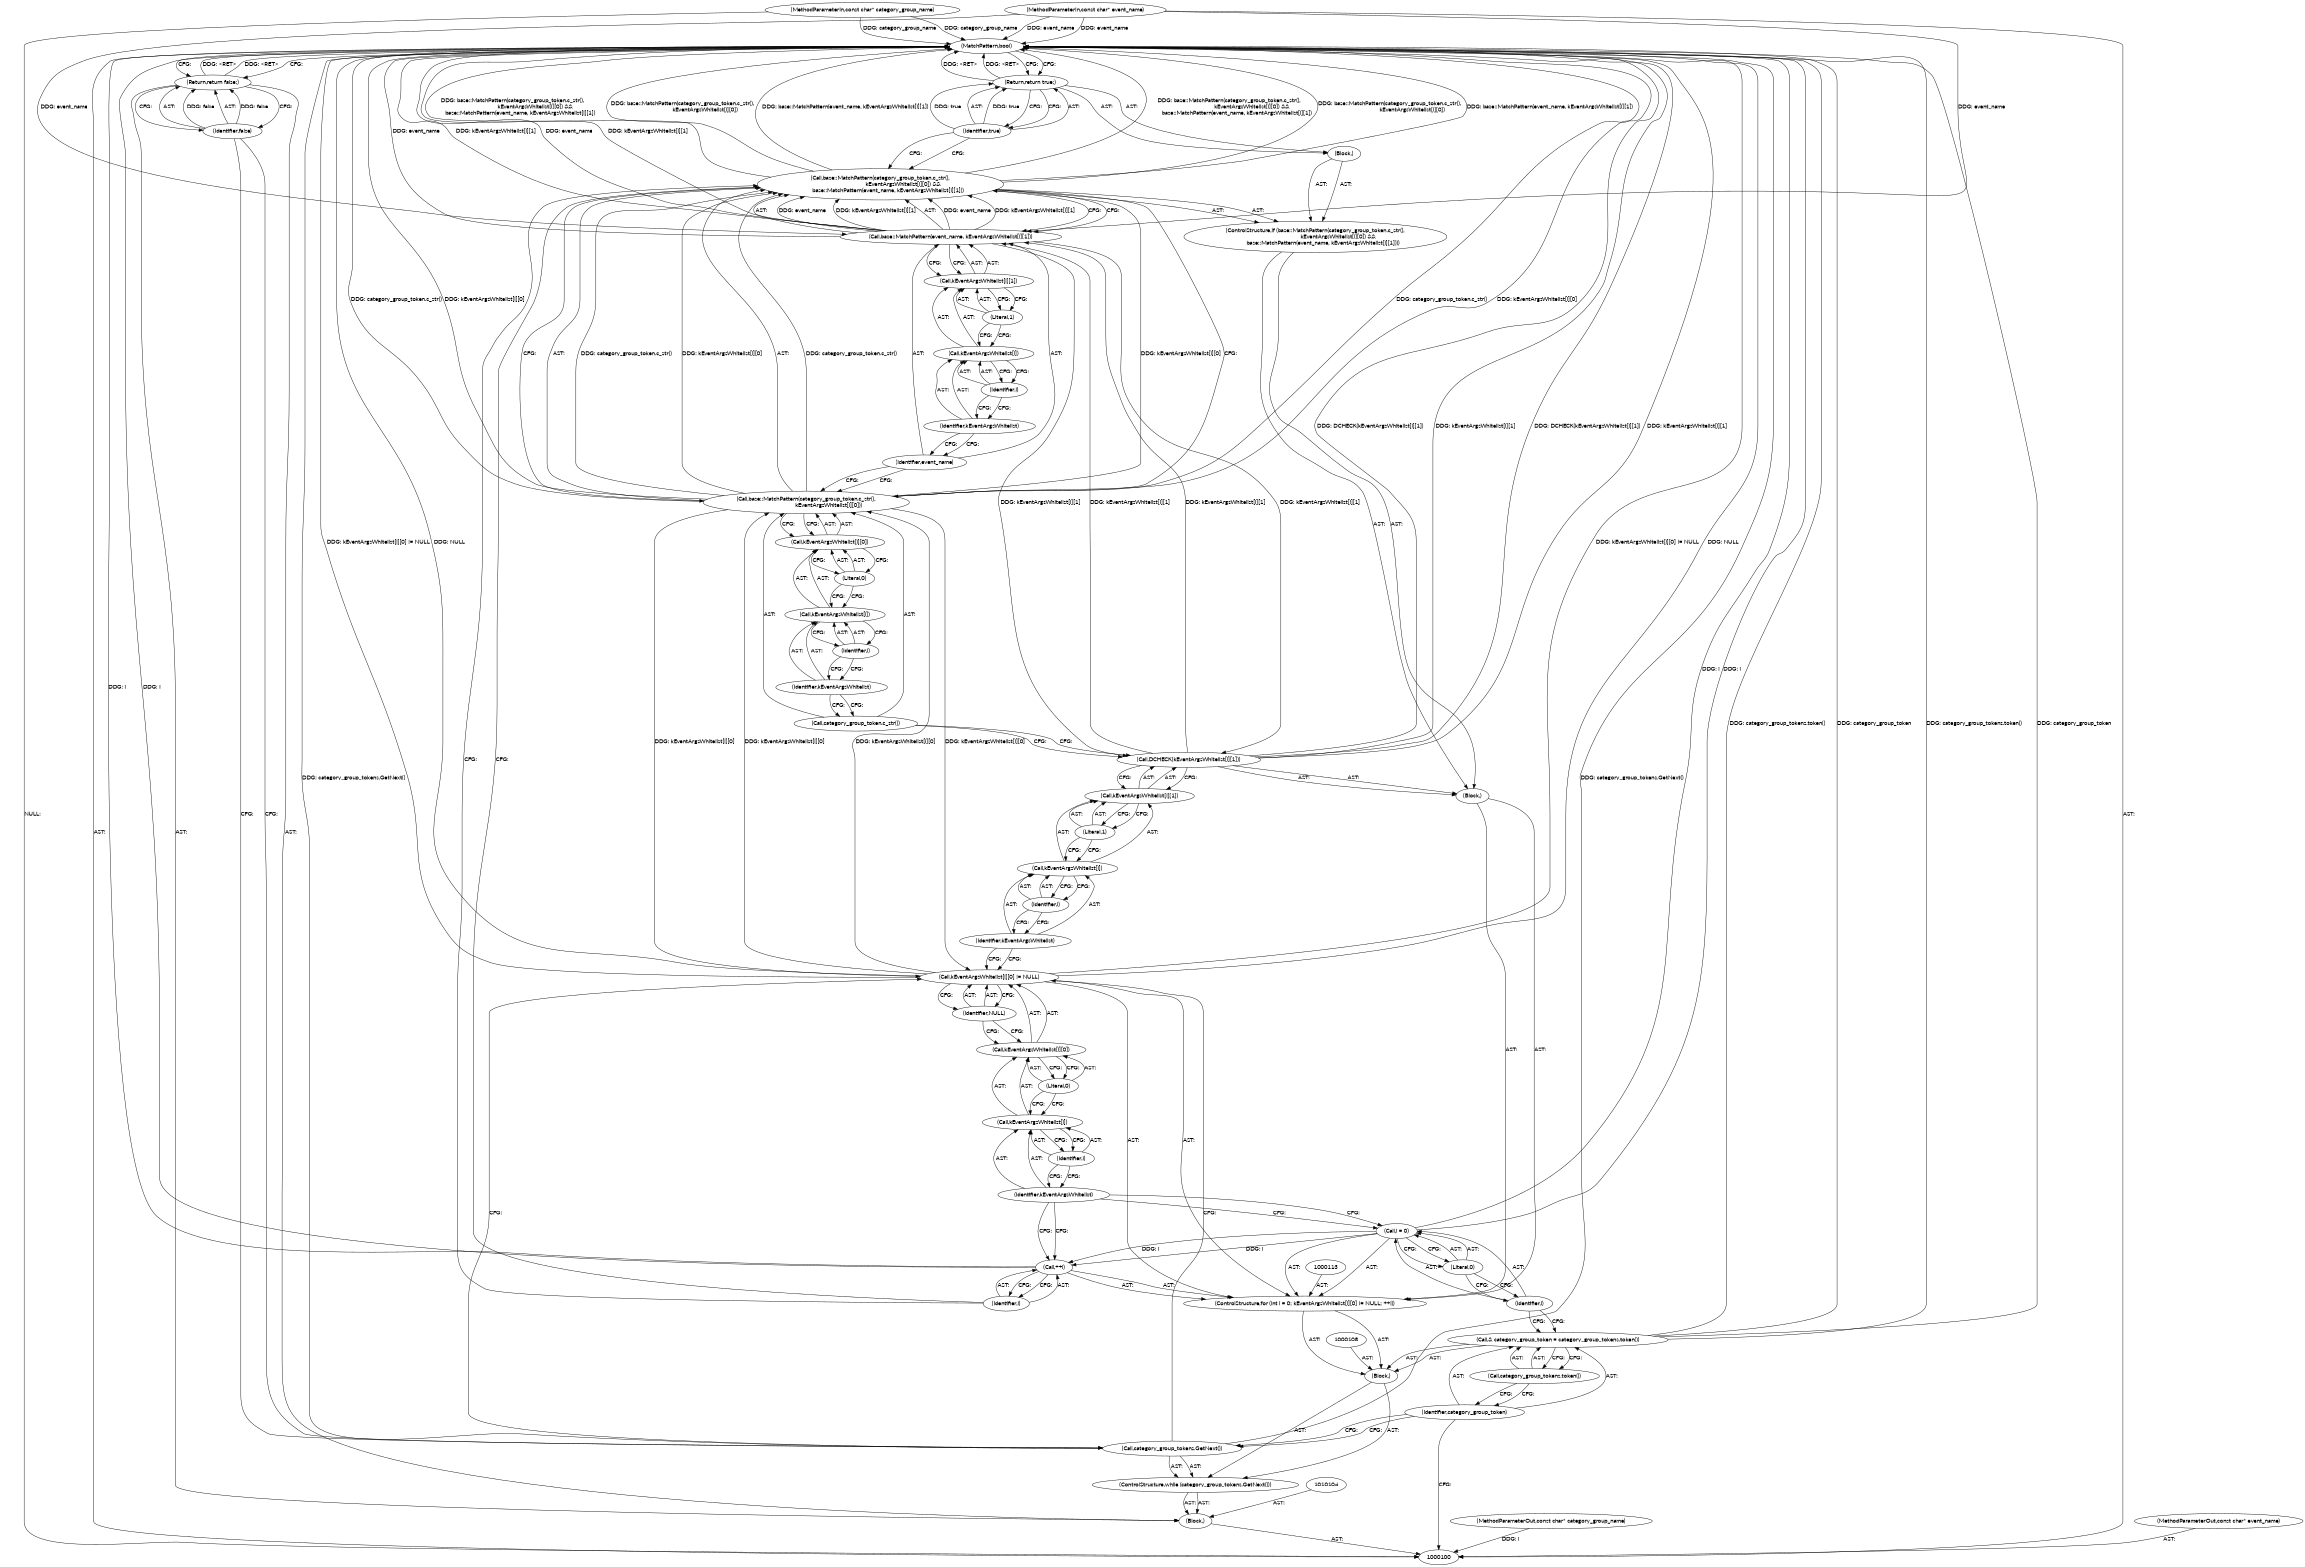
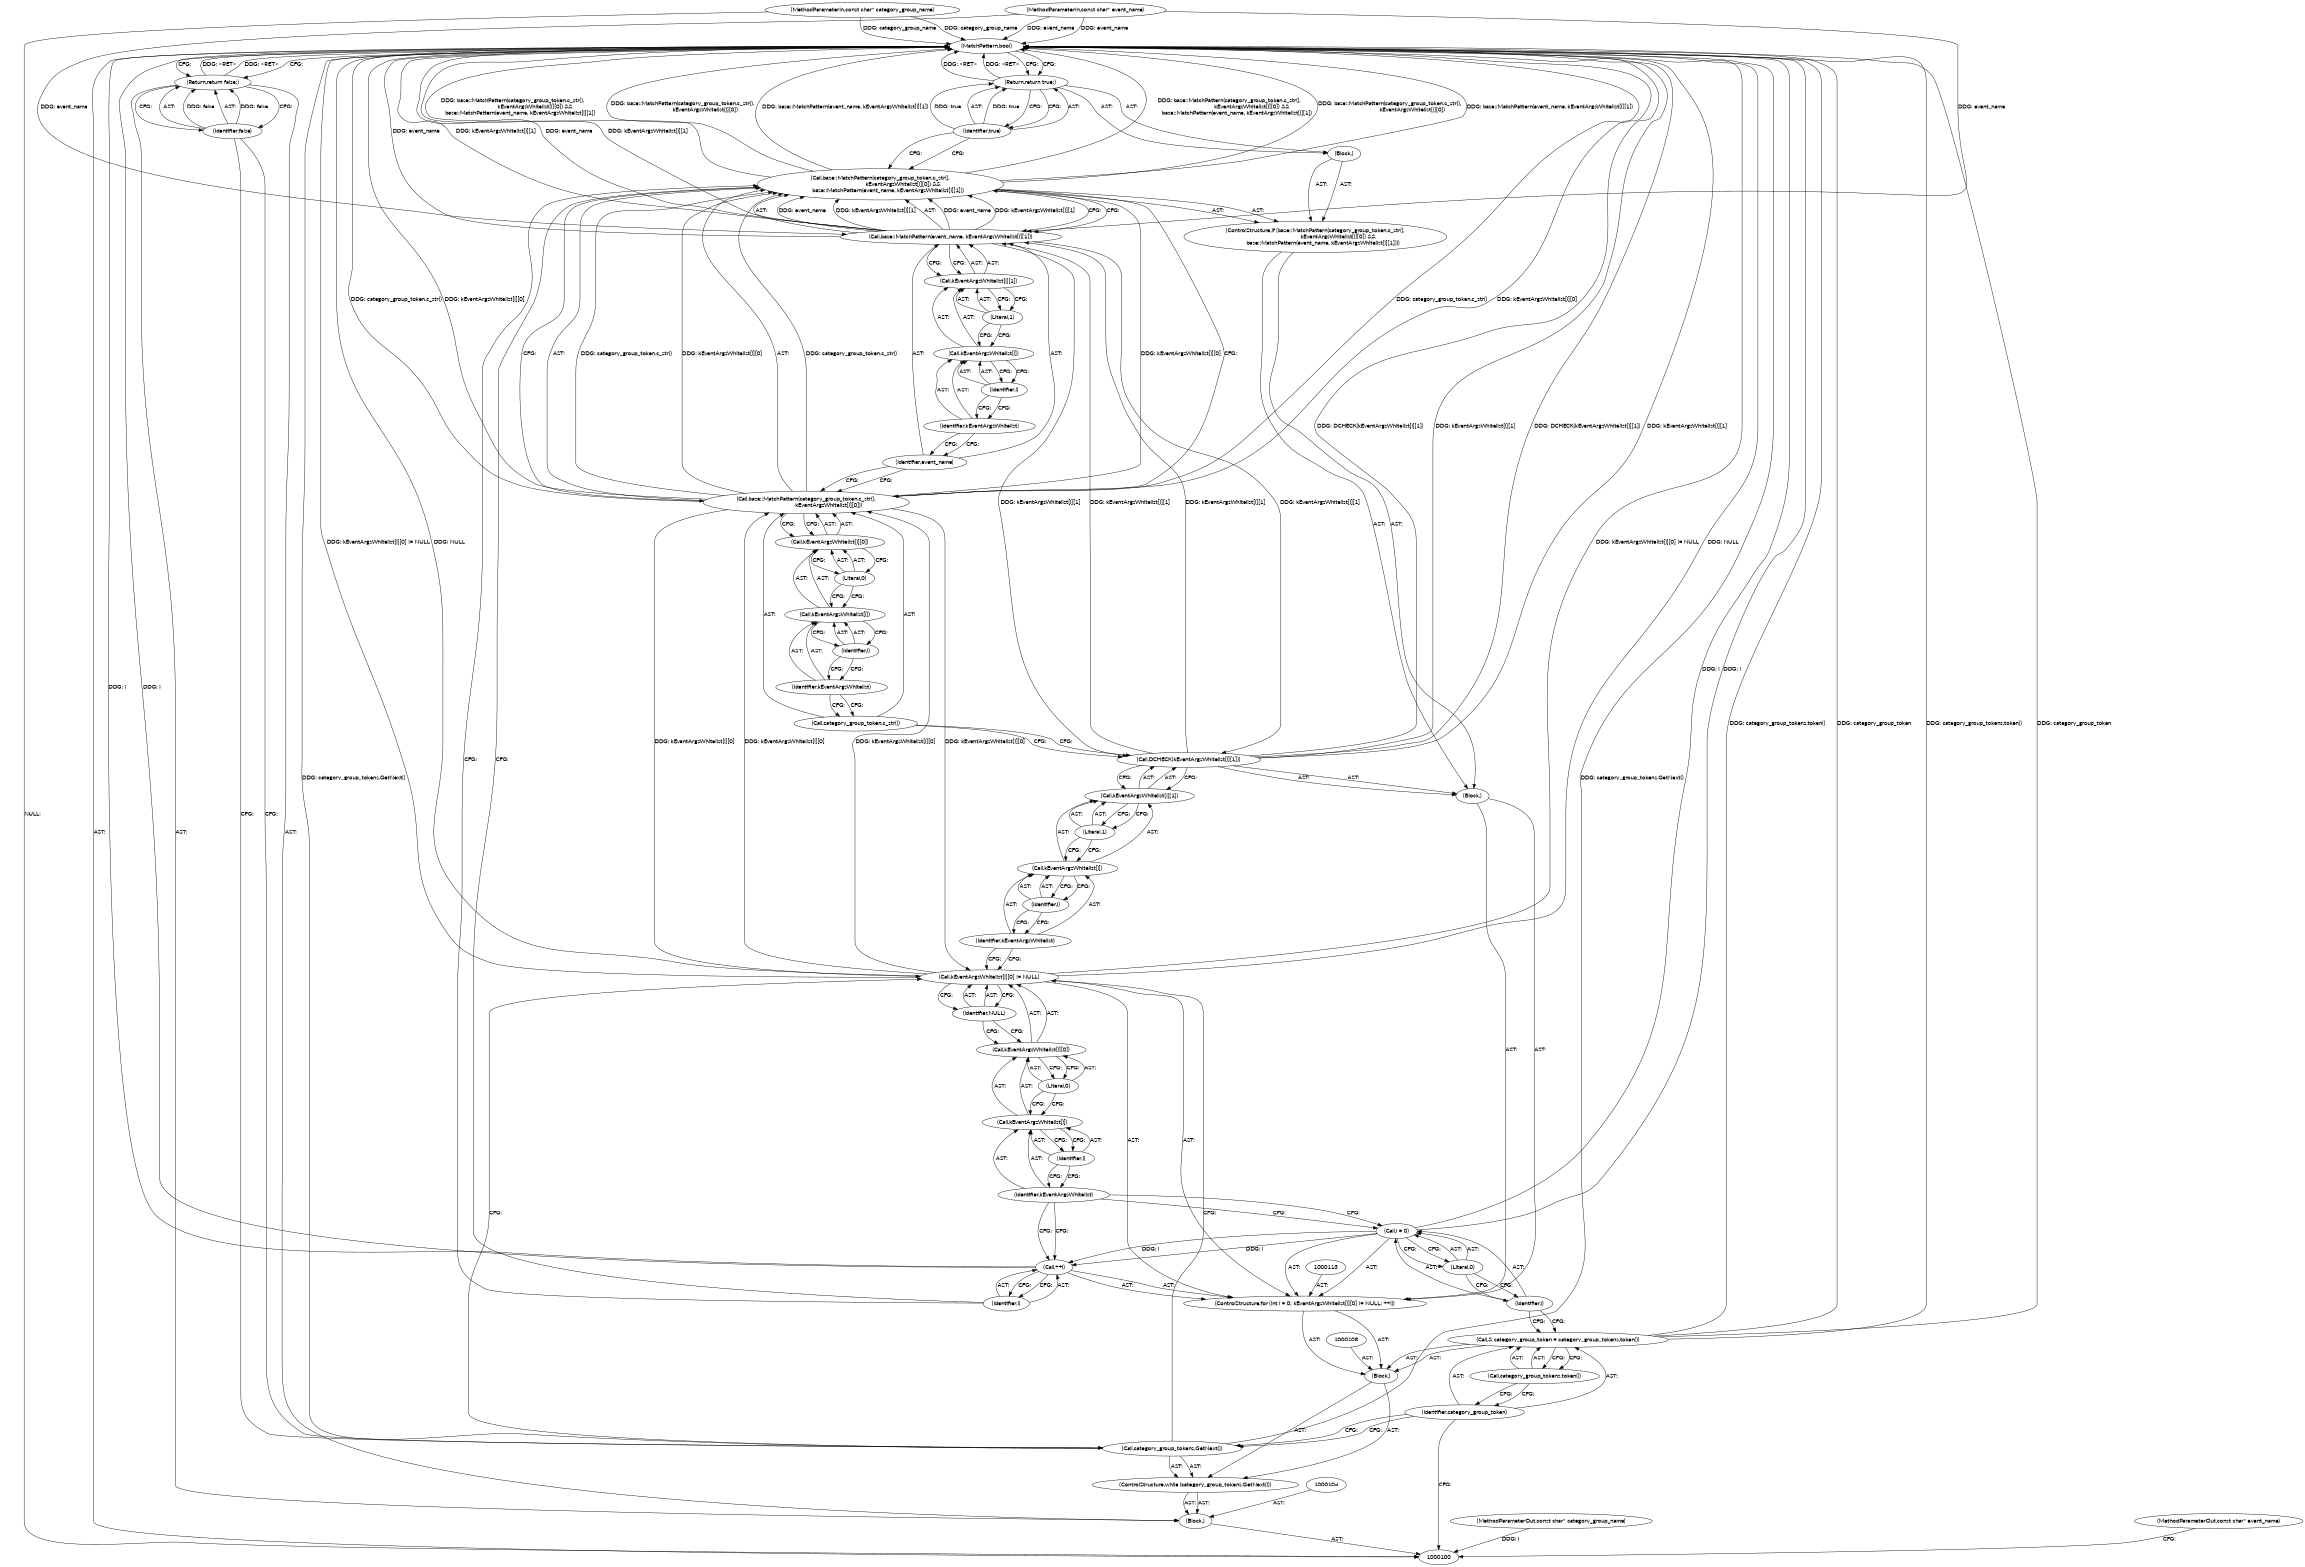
(2123, 636) -> none
(1326, 1485) -> (1326, 1485)
(2170, 1539) -> (2170, 1539)
